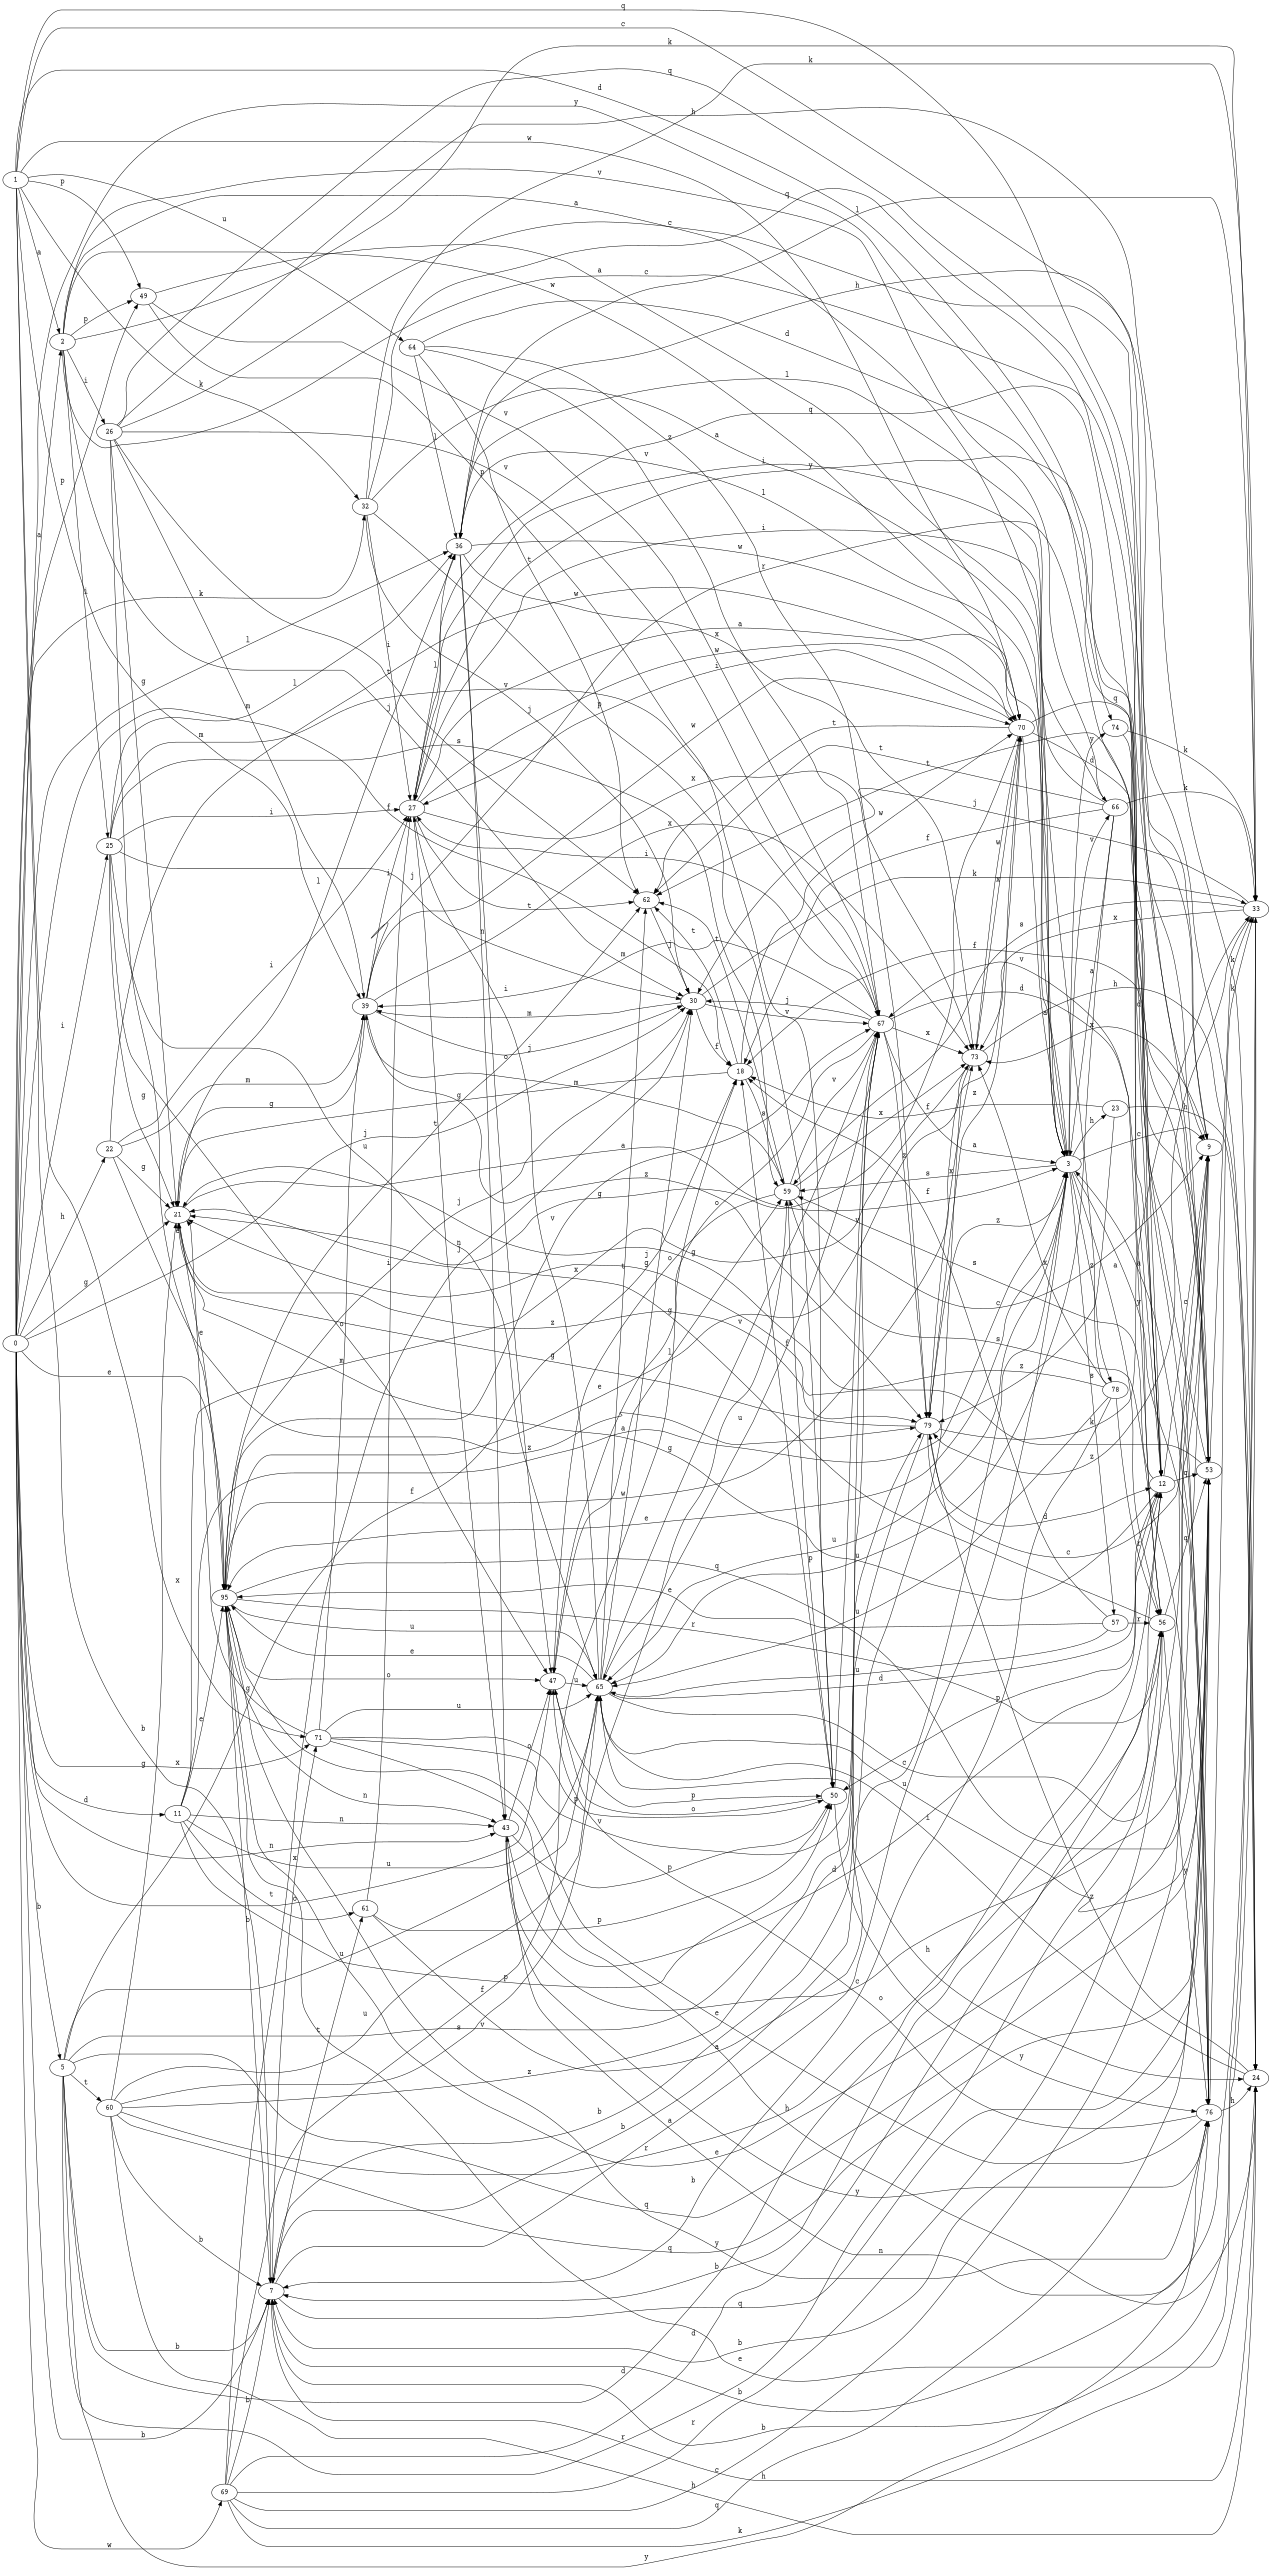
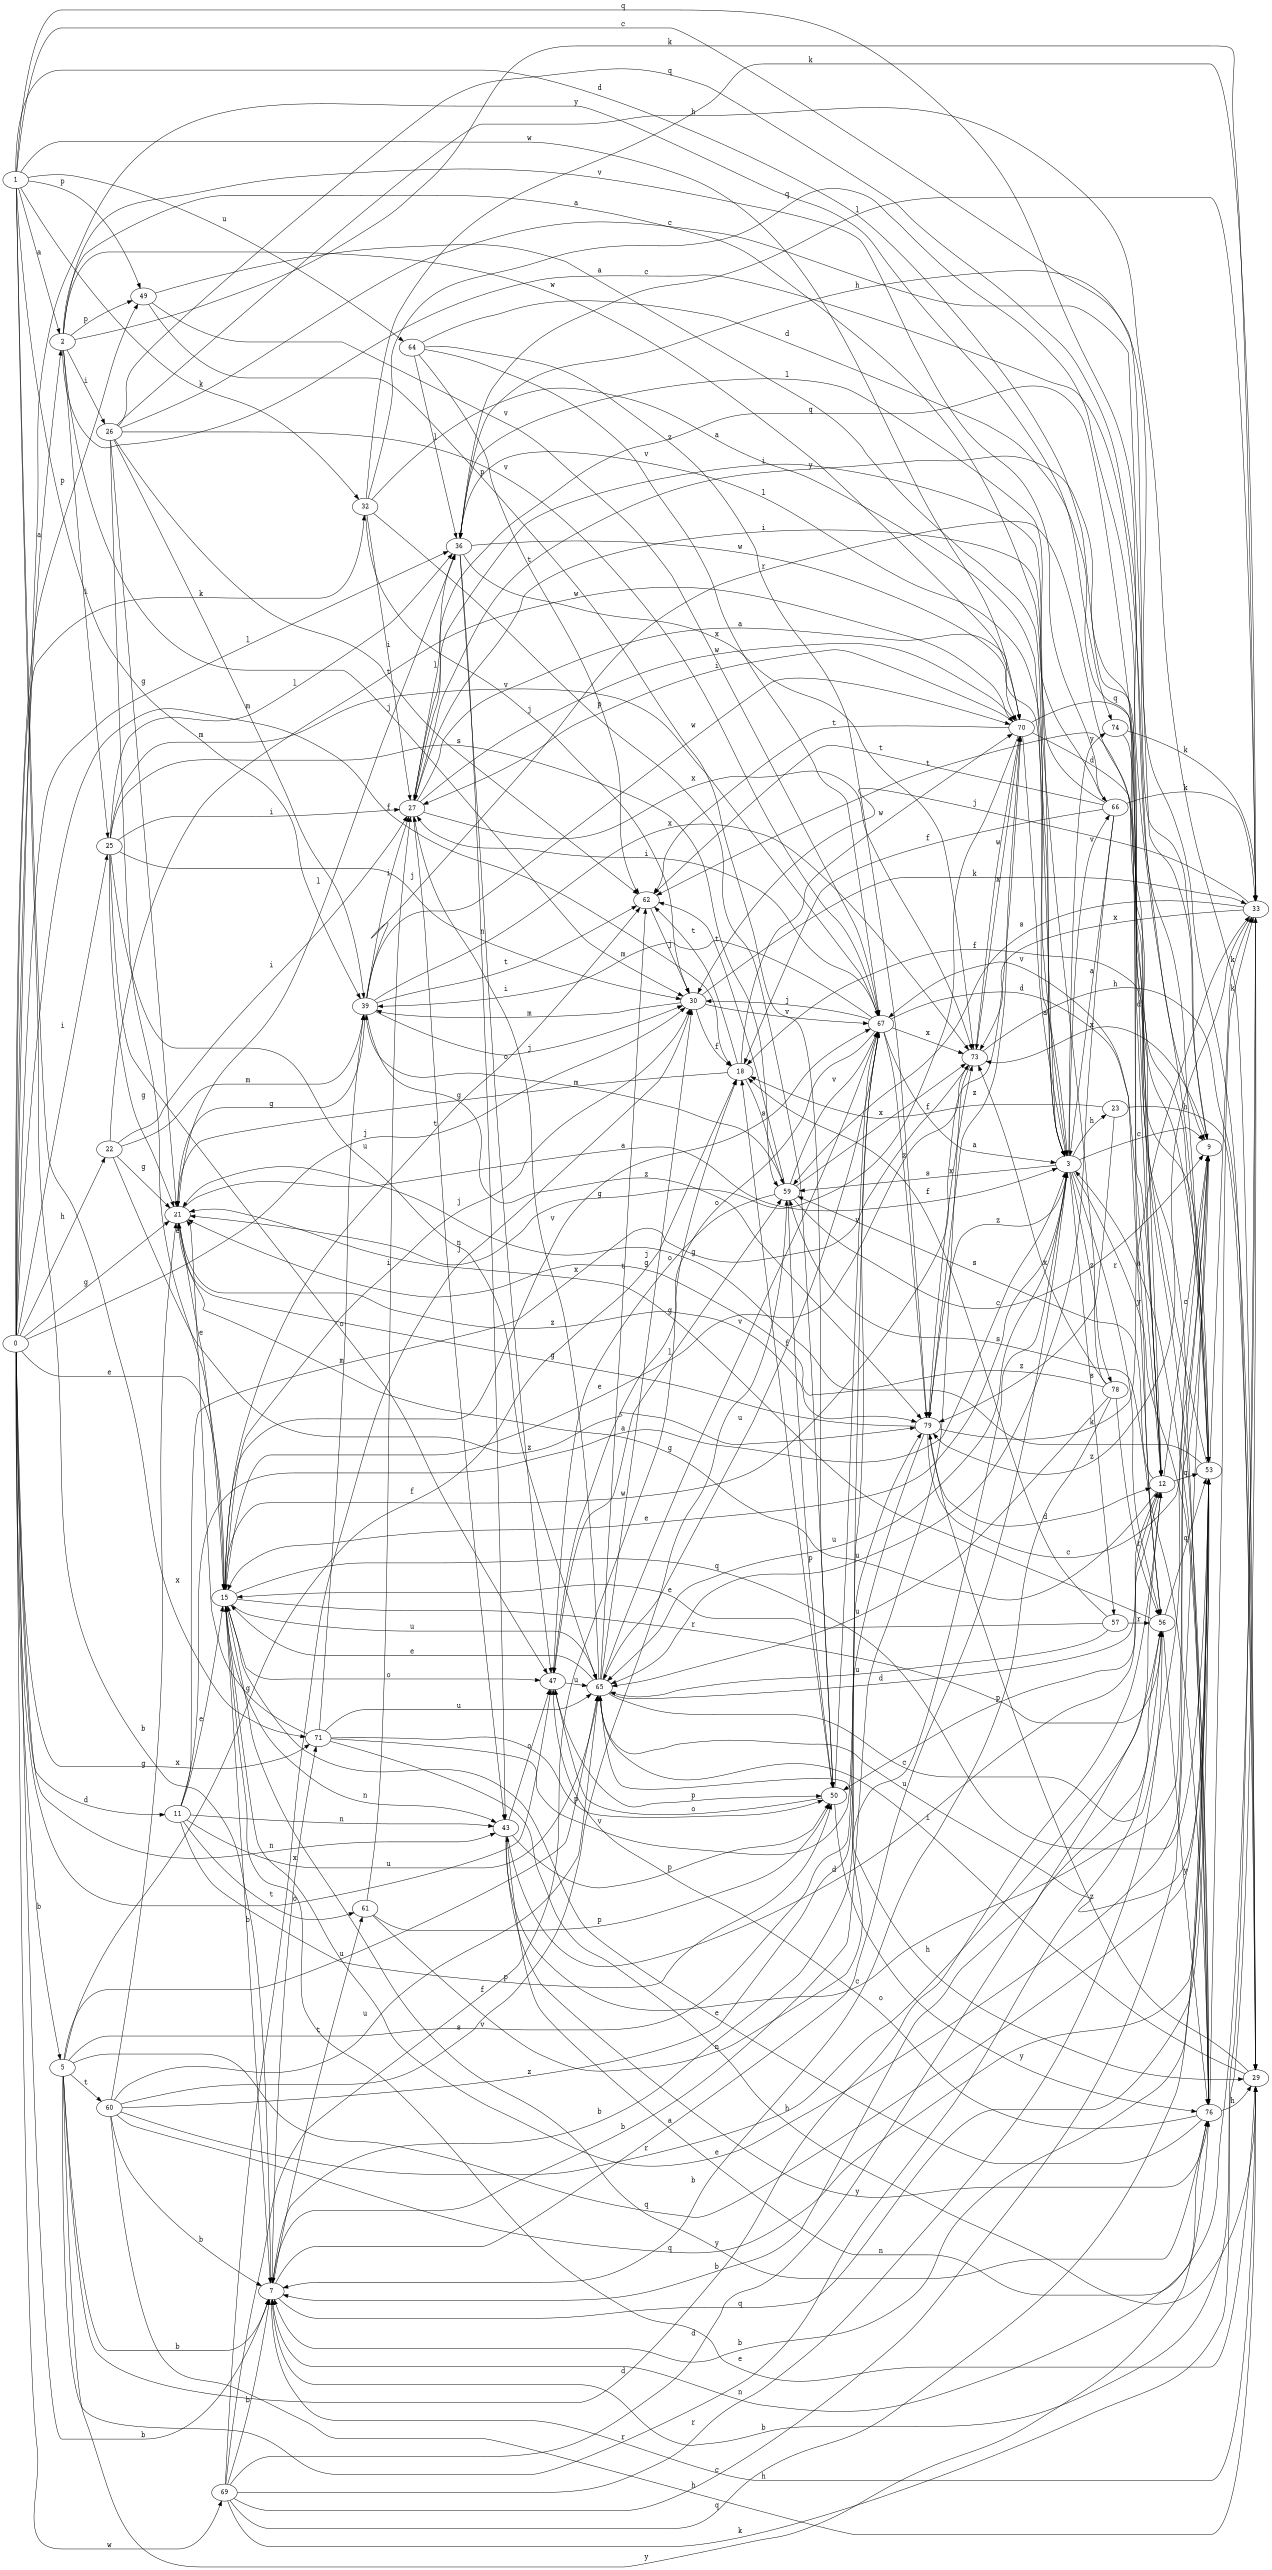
(501, 907) -> (510, 969)
(1115, 1266) -> (1115, 1266)
(224, 1598) -> (224, 1598)
(717, 2047) -> (717, 2047)
(1256, 2078) -> (1256, 2078)
(740, 2392) -> (740, 2392)
